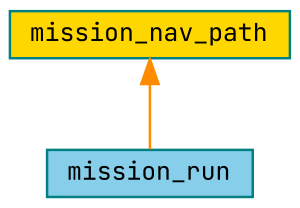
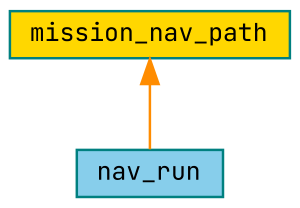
(150, 173) -> (150, 173)
